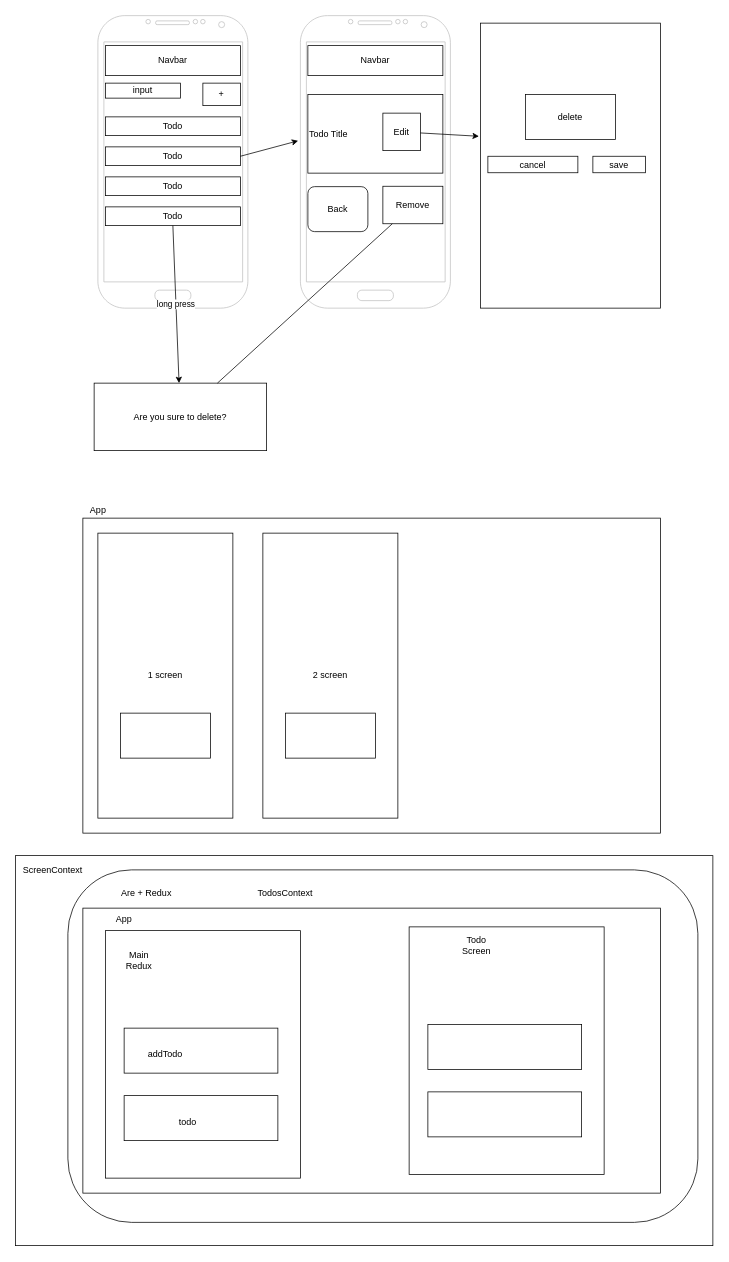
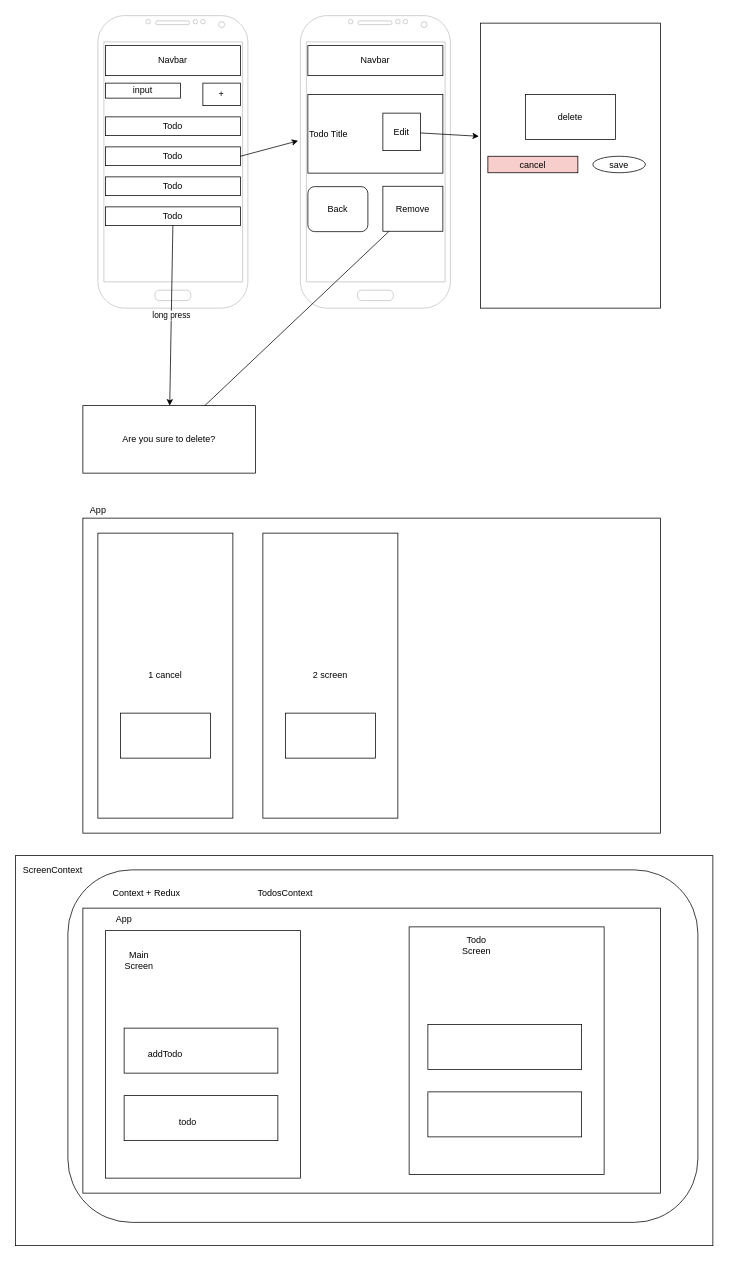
(533, 164) -> (533, 164)
(619, 164) -> (619, 164)
(413, 205) -> (413, 209)
(180, 417) -> (169, 439)
(165, 675) -> (165, 675)
(147, 893) -> (147, 893)
(139, 960) -> (139, 960)
